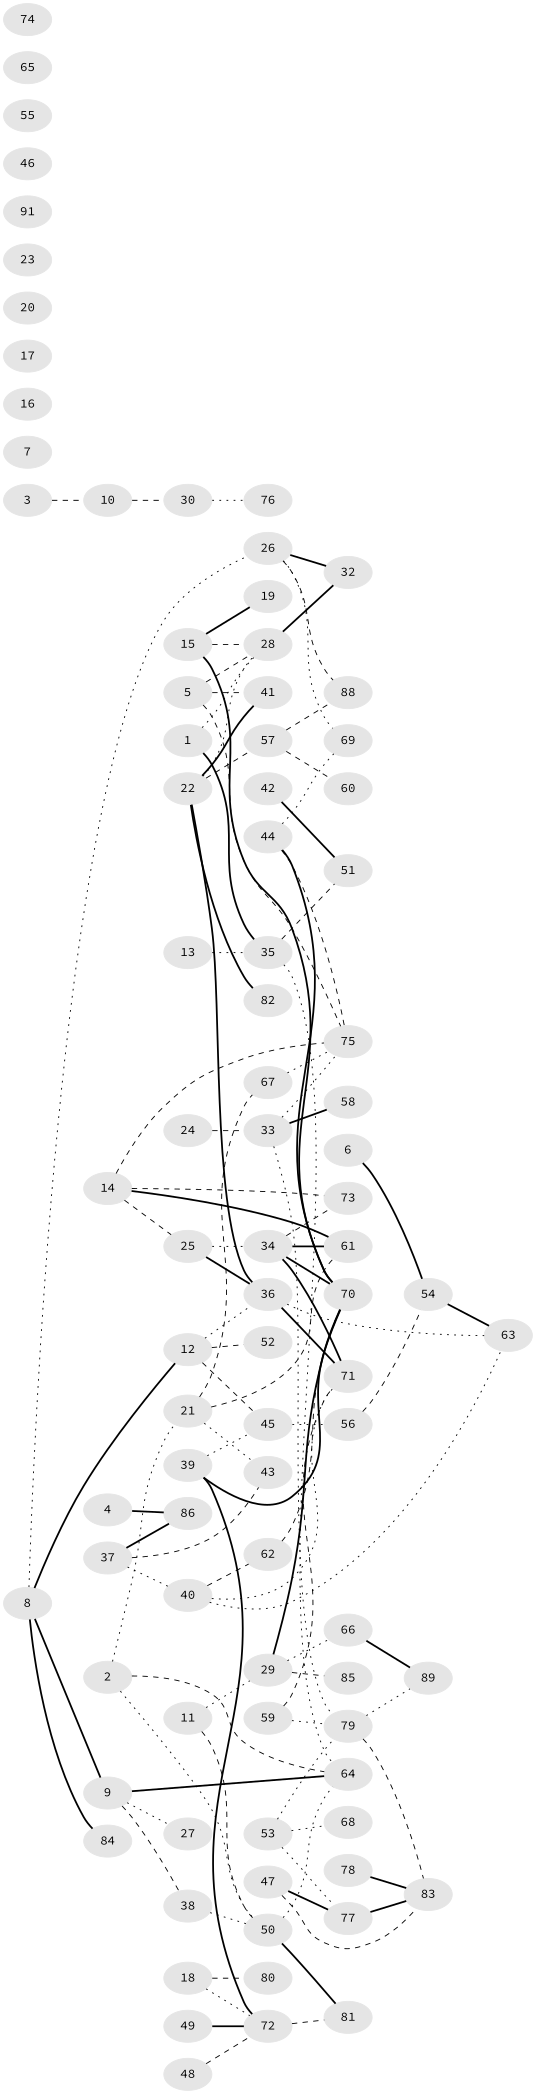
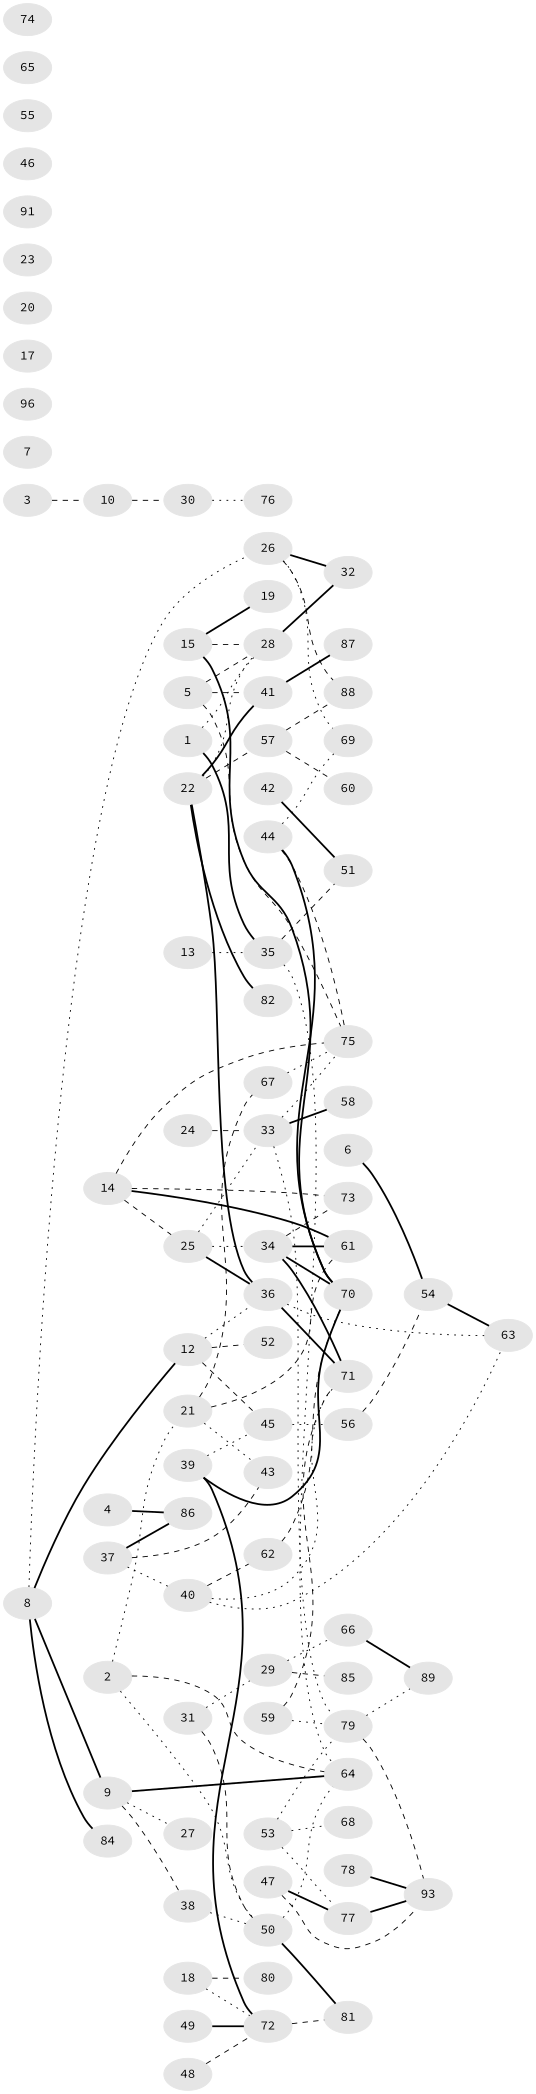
(28, 404) -> (28, 404)
none -> (348, 645)
none -> (232, 1182)
(304, 1481) -> none
(188, 1718) -> (188, 1718)
(428, 1895) -> (428, 1895)
